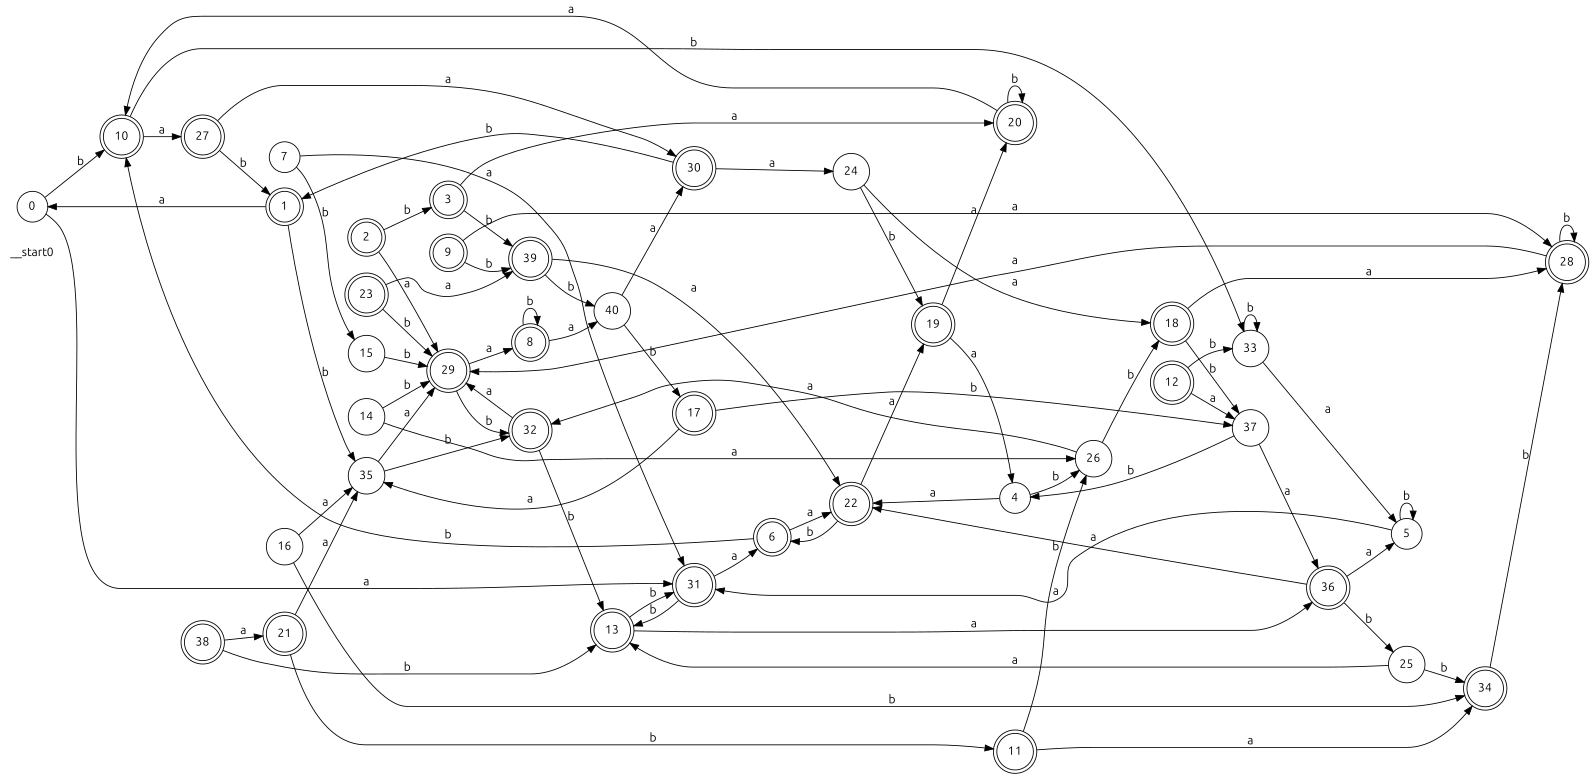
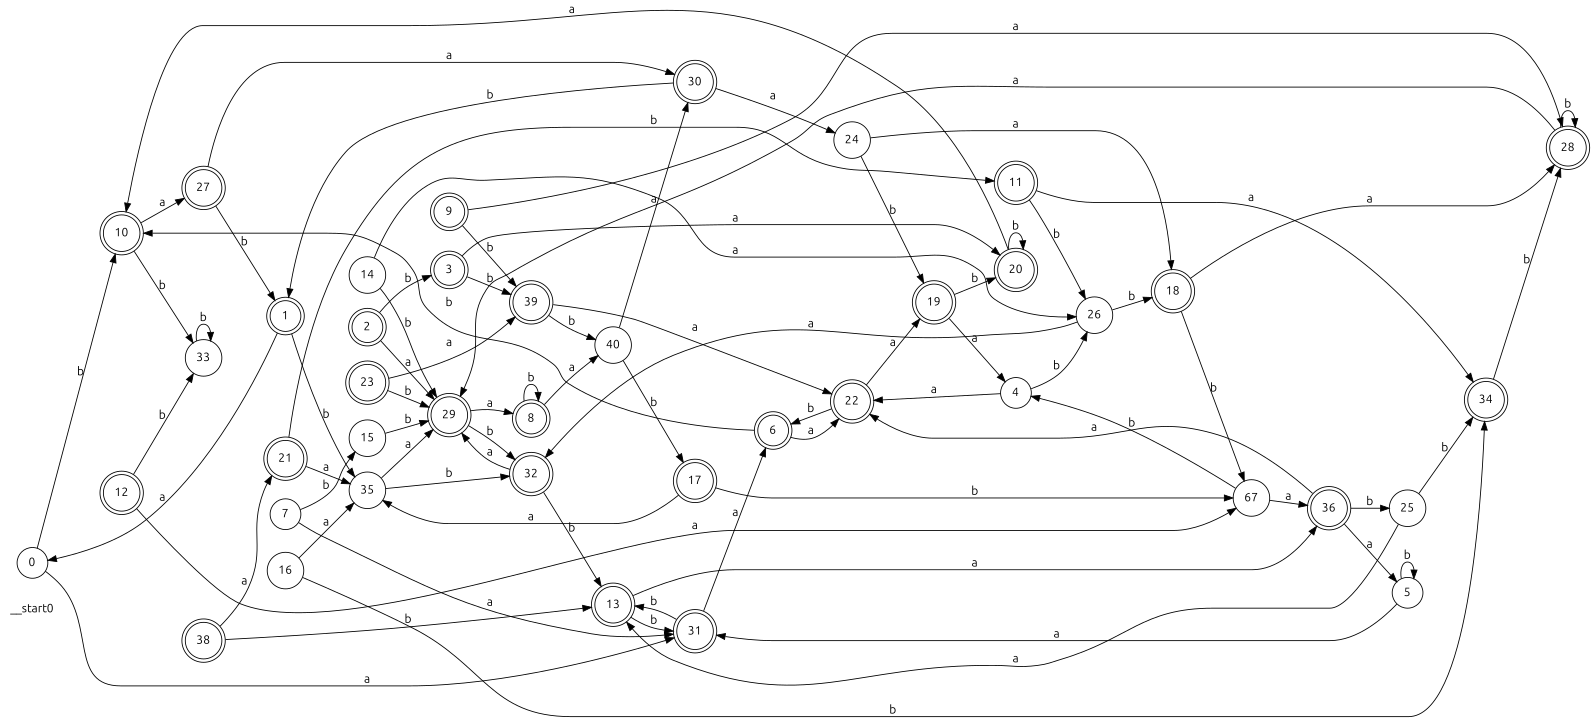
(974, 211) -> (975, 279)
(1251, 428) -> (1251, 498)
(1327, 439) -> none
